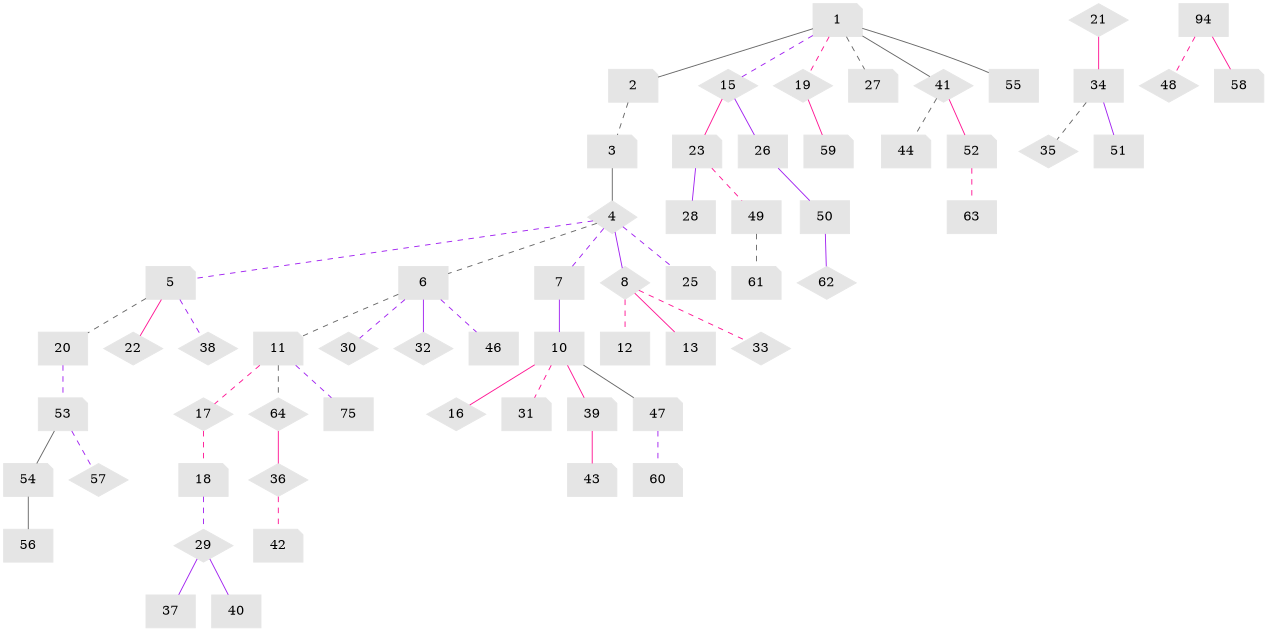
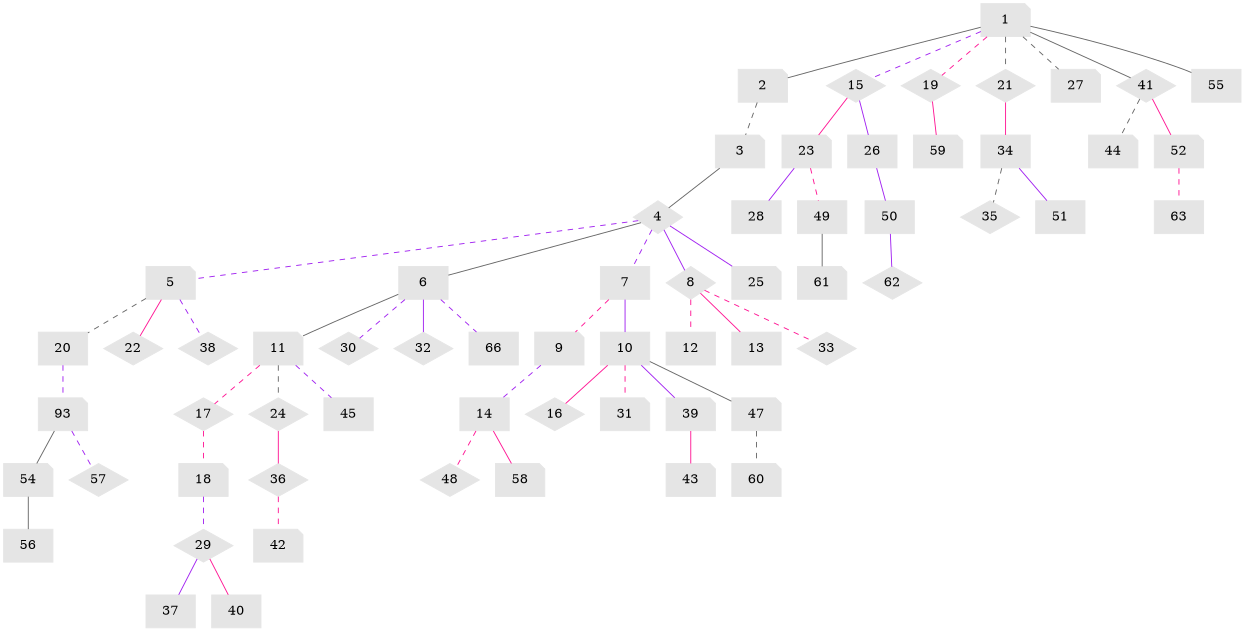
(1204, 20) -> (485, 414)
none -> (1006, 53)
(647, 247) -> (701, 246)
(523, 248) -> (545, 249)
(756, 250) -> (822, 250)
(351, 315) -> (351, 315)
(494, 349) -> (494, 349)
none -> (559, 349)
(576, 382) -> (658, 382)
(63, 414) -> (63, 414)
(278, 414) -> (278, 414)
(349, 414) -> (349, 414)
(658, 447) -> (756, 447)
(219, 577) -> (219, 577)
